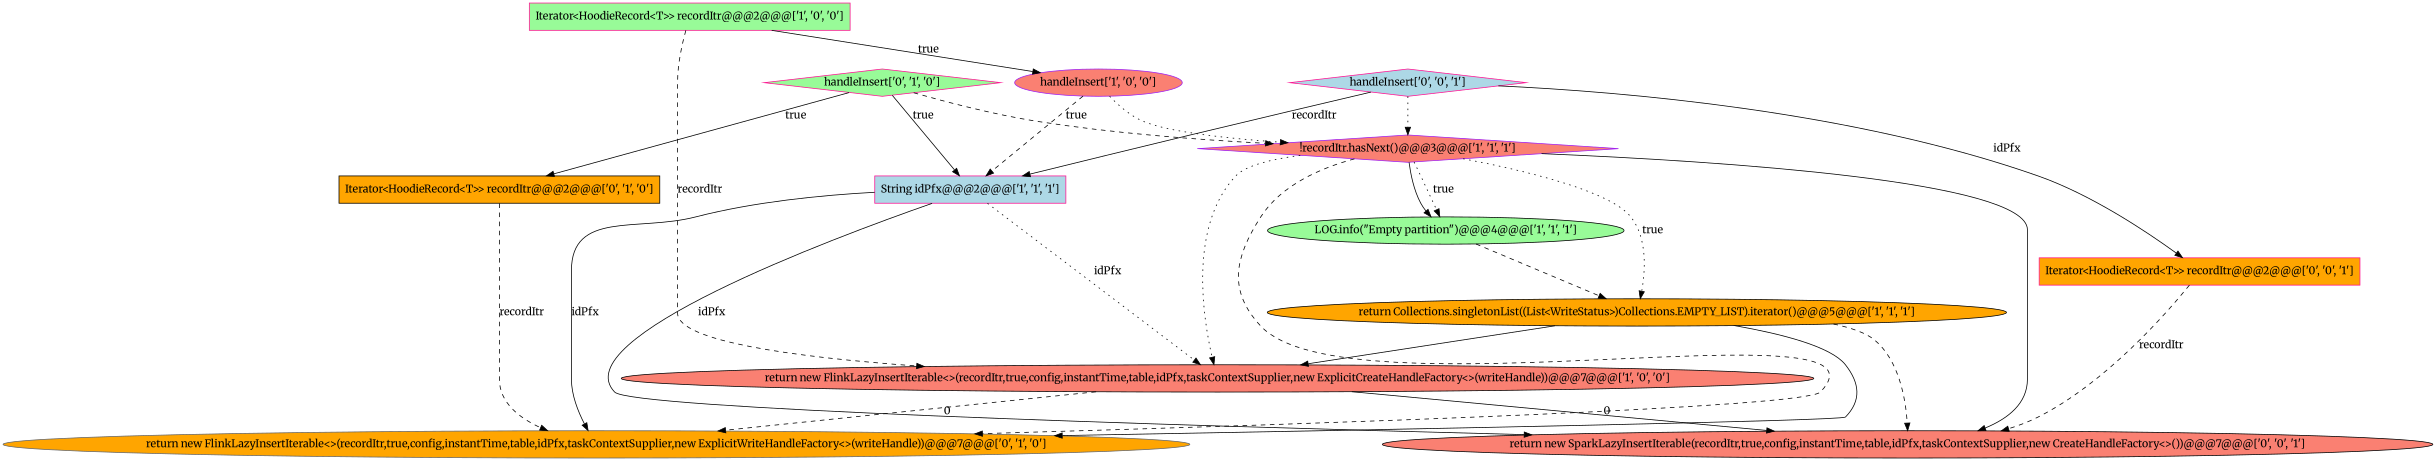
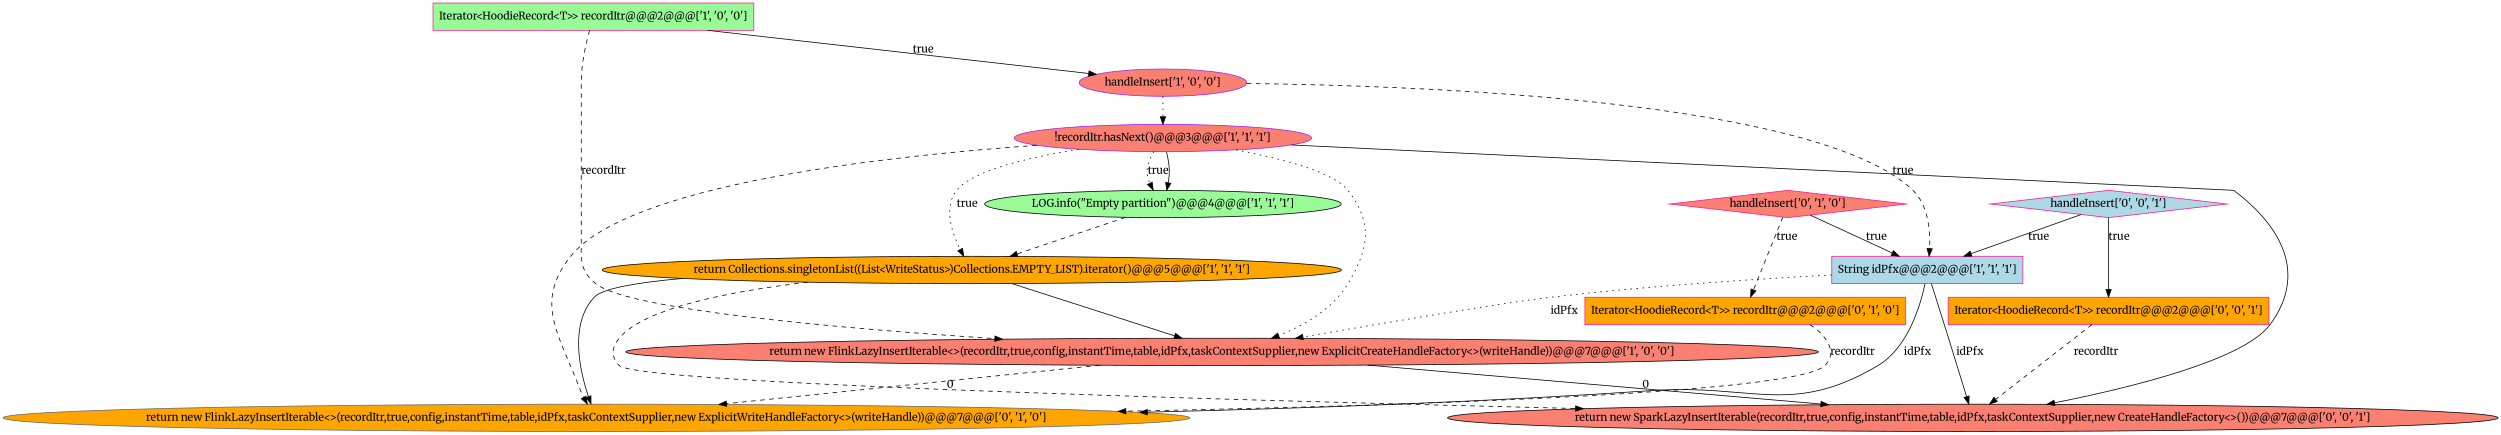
(882, 83) -> (1788, 204)
(1408, 112) -> none
(1314, 116) -> (2039, 237)
(1088, 128) -> none
(701, 133) -> (1768, 254)
(1408, 149) -> (1163, 138)
(2007, 149) -> (2119, 237)
(499, 190) -> (1745, 311)
